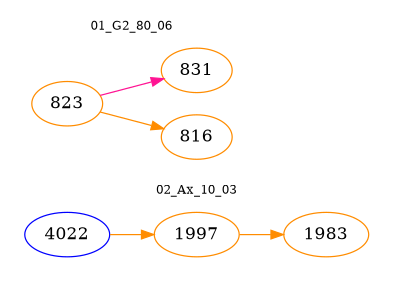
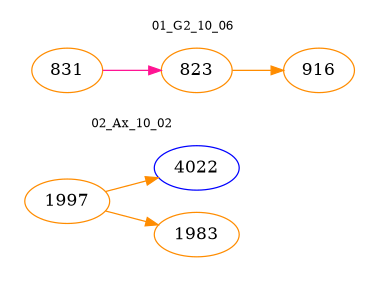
(132, 27) -> (193, 27)
(126, 89) -> (126, 70)
(197, 137) -> (319, 70)
(197, 191) -> (132, 124)
(126, 235) -> (126, 186)
